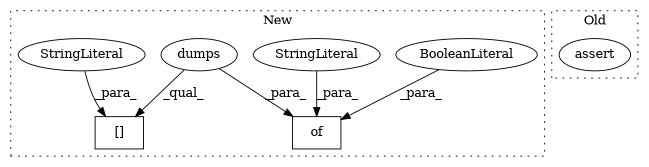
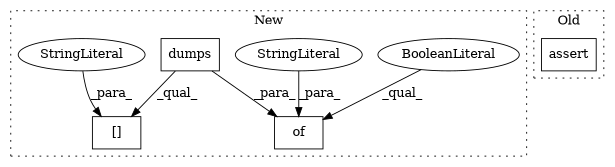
(199, 55) -> (190, 55)
(595, 55) -> (569, 55)
(421, 94) -> (402, 94)
